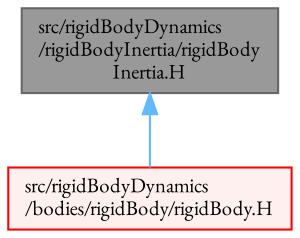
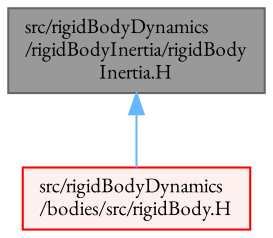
(150, 199) -> (136, 199)
